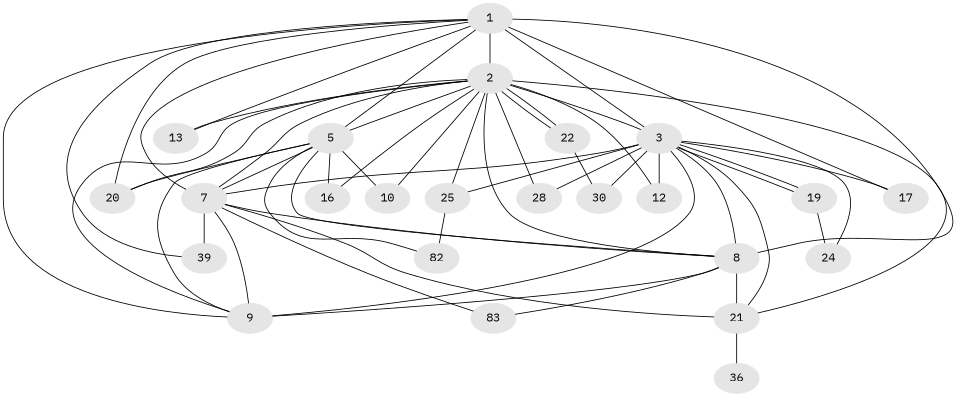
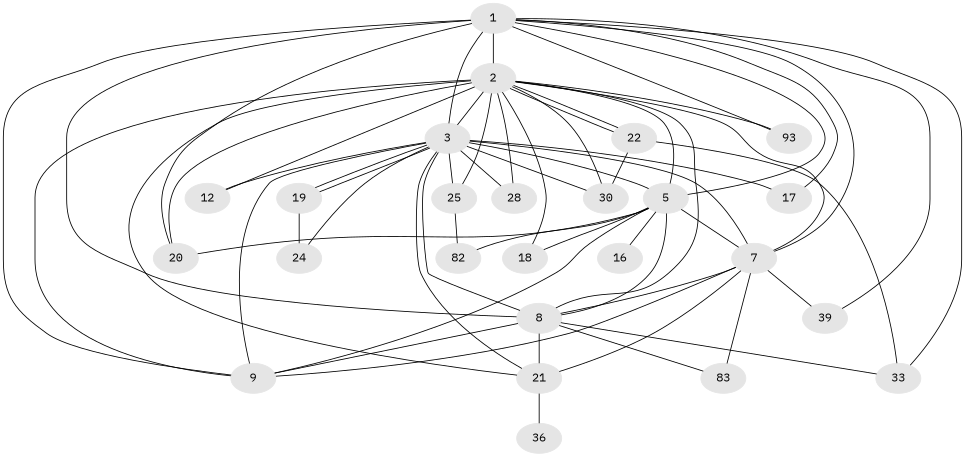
(406, 136) -> (569, 124)
(176, 138) -> (789, 138)
none -> (560, 162)
(388, 198) -> (525, 258)
none -> (898, 378)
